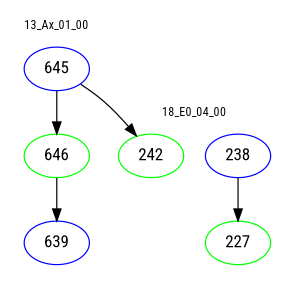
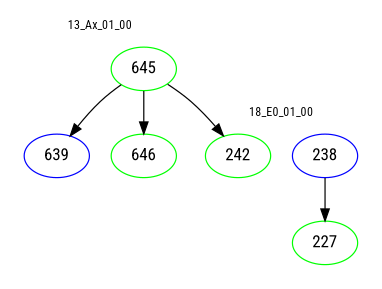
(57, 69) -> (144, 69)
(195, 113) -> (282, 113)
(57, 193) -> (98, 104)
